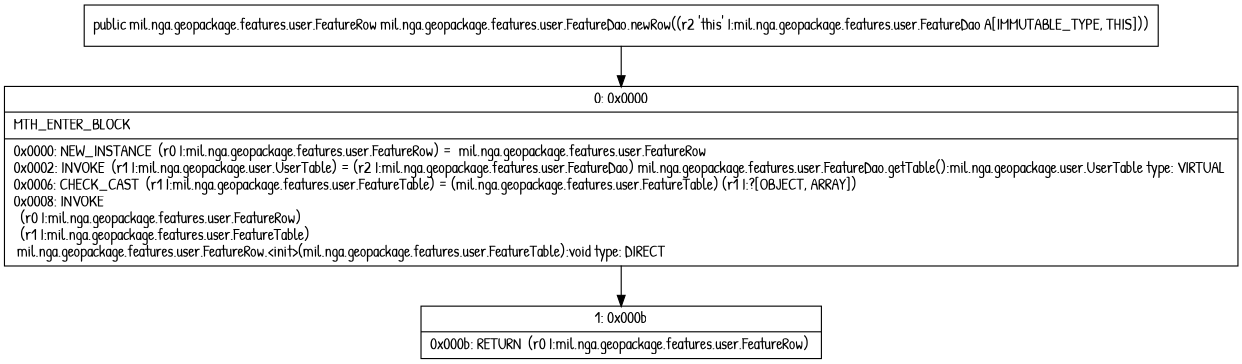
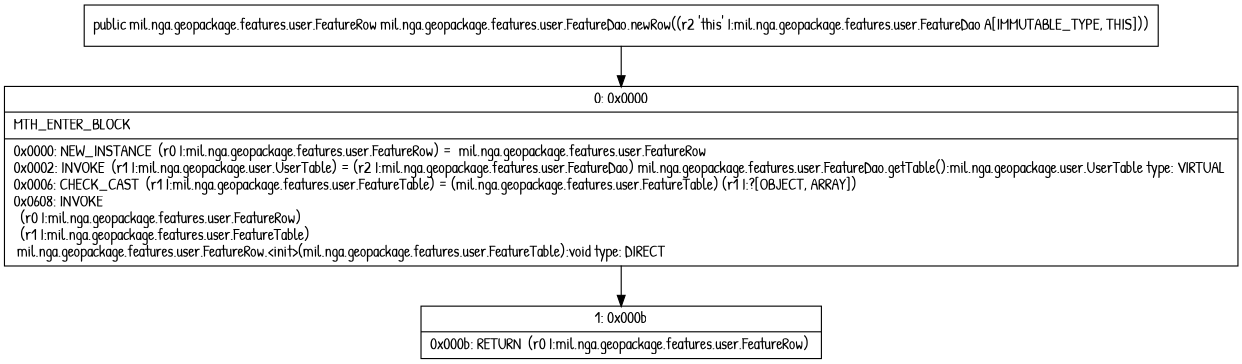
(62, 202) -> (62, 202)
